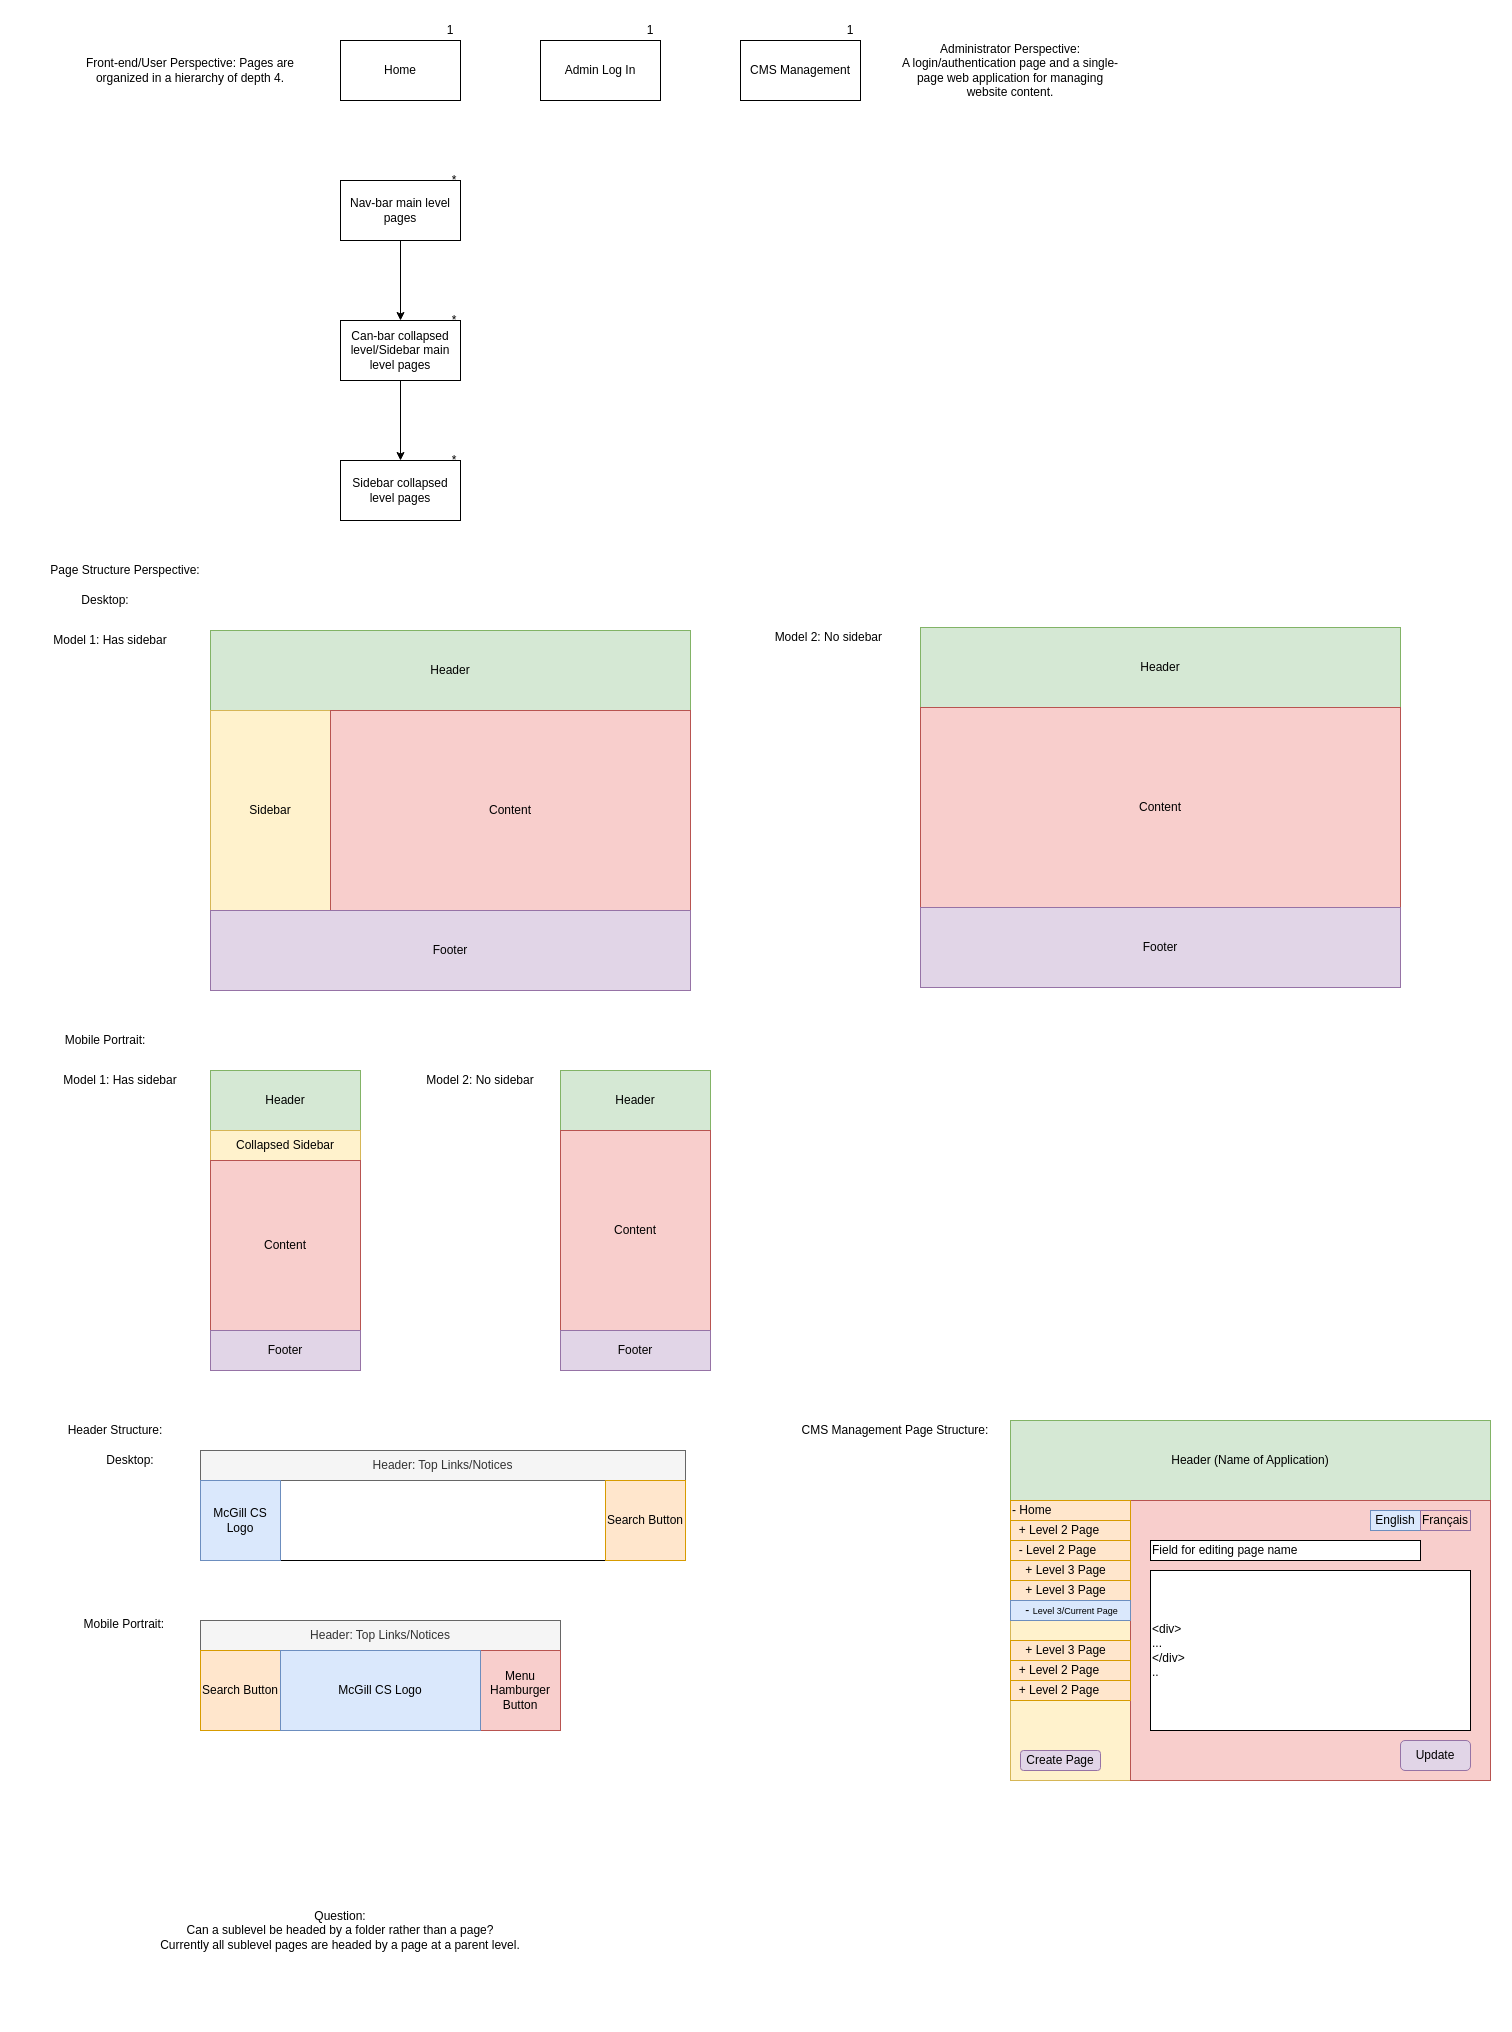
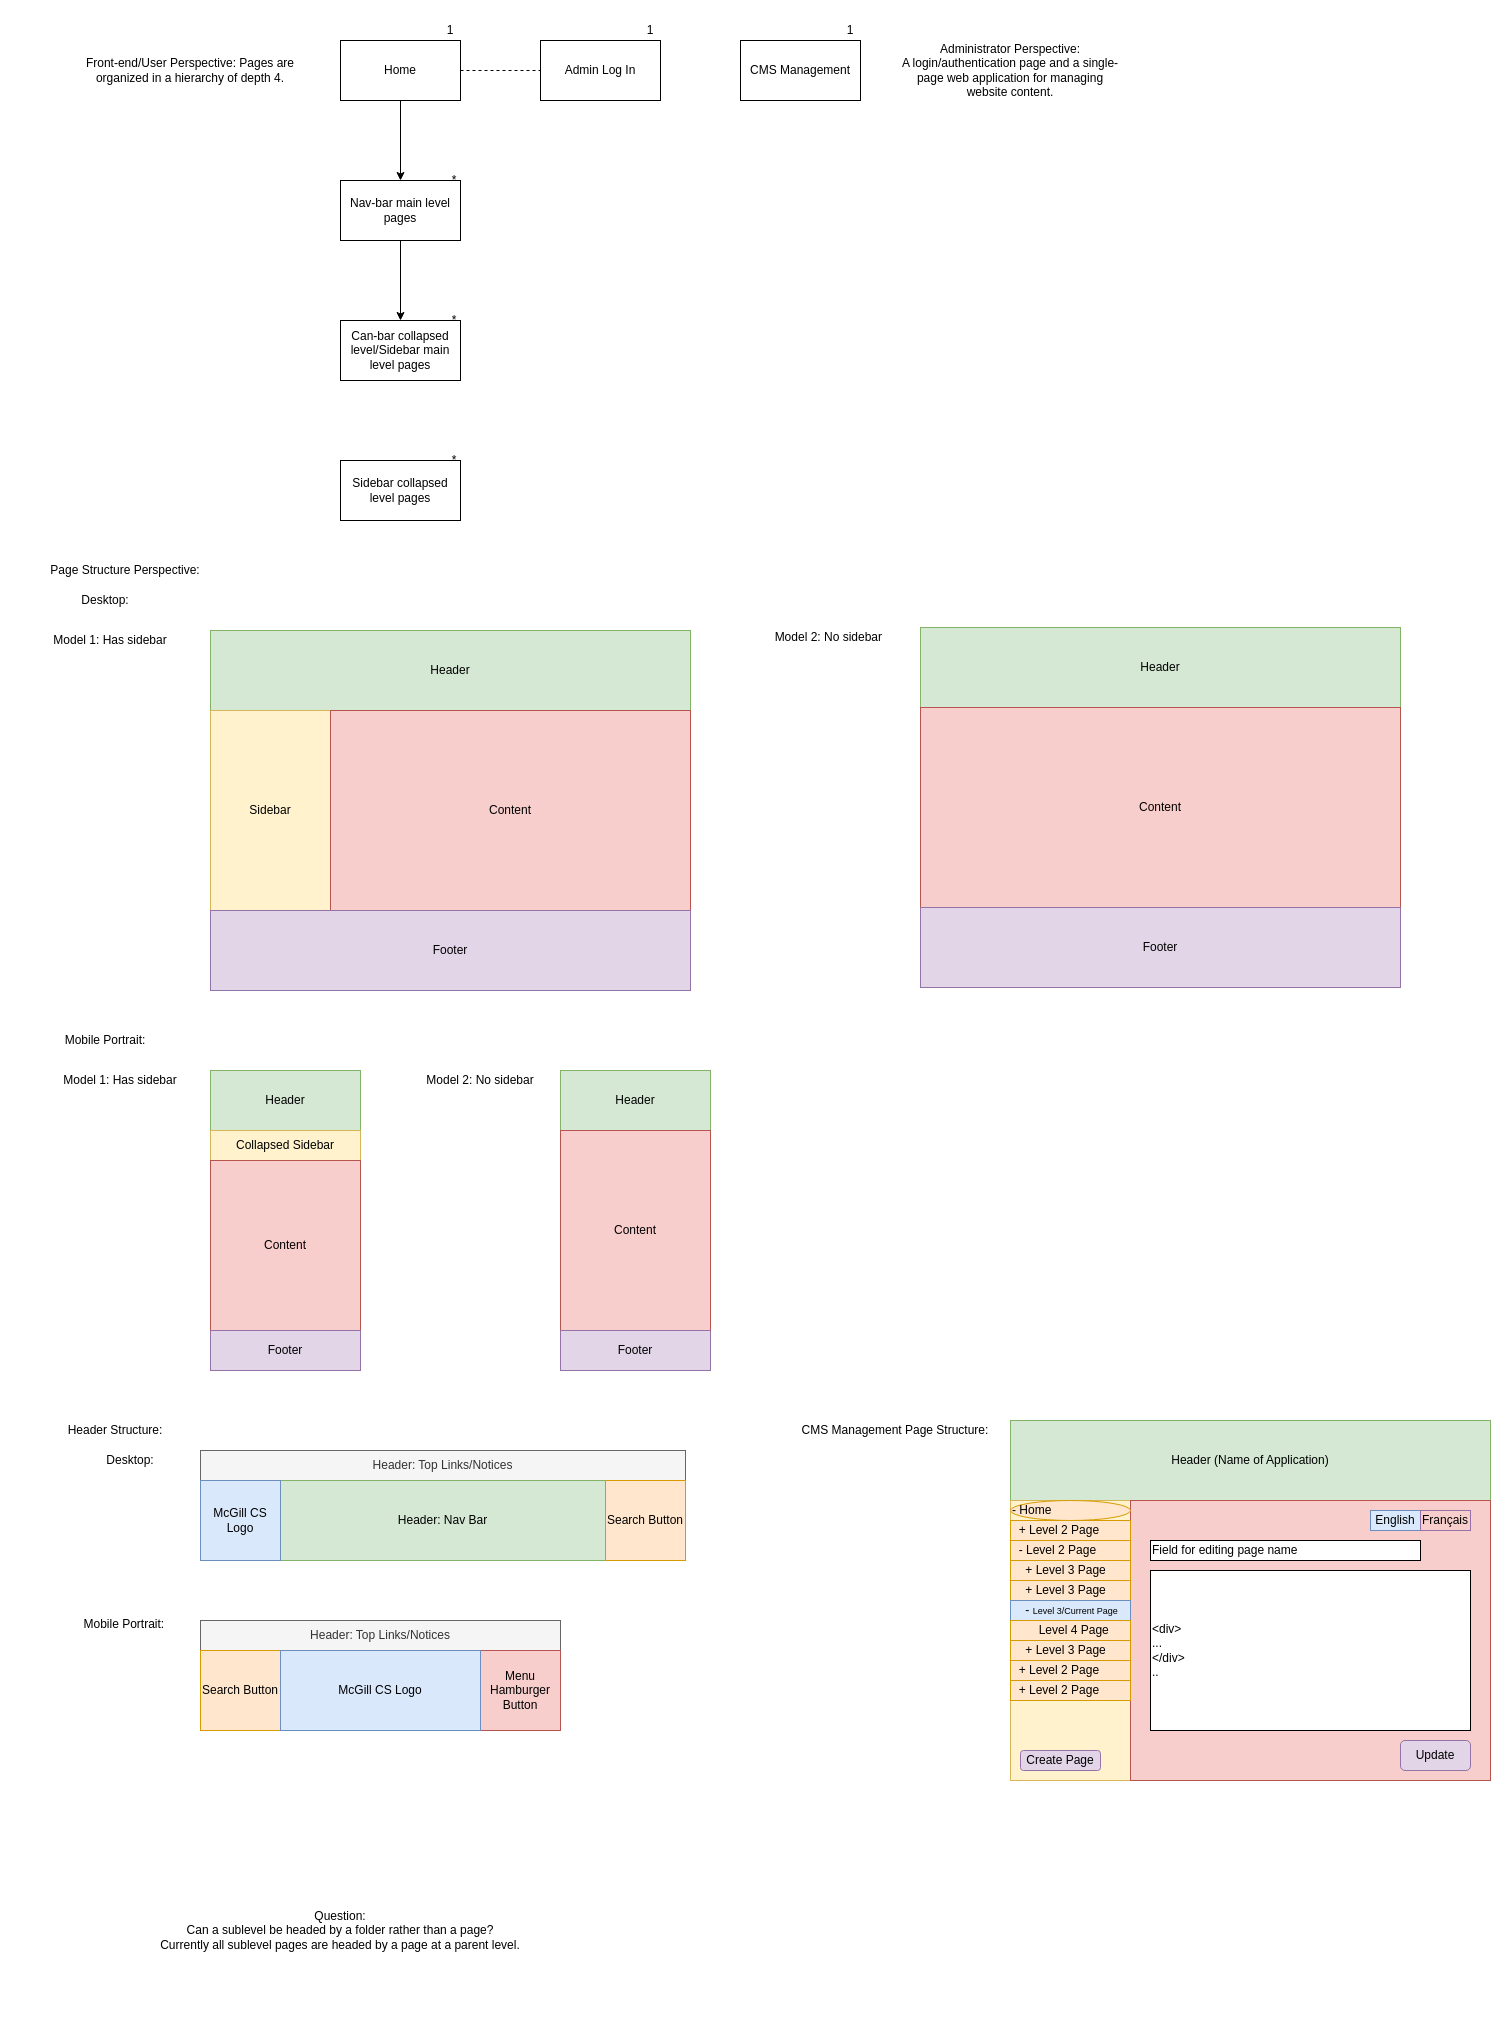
none -> (501, 71)
none -> (401, 137)
(401, 417) -> none
(1071, 1511) -> (1071, 1511)
none -> (443, 1521)
none -> (1071, 1631)
